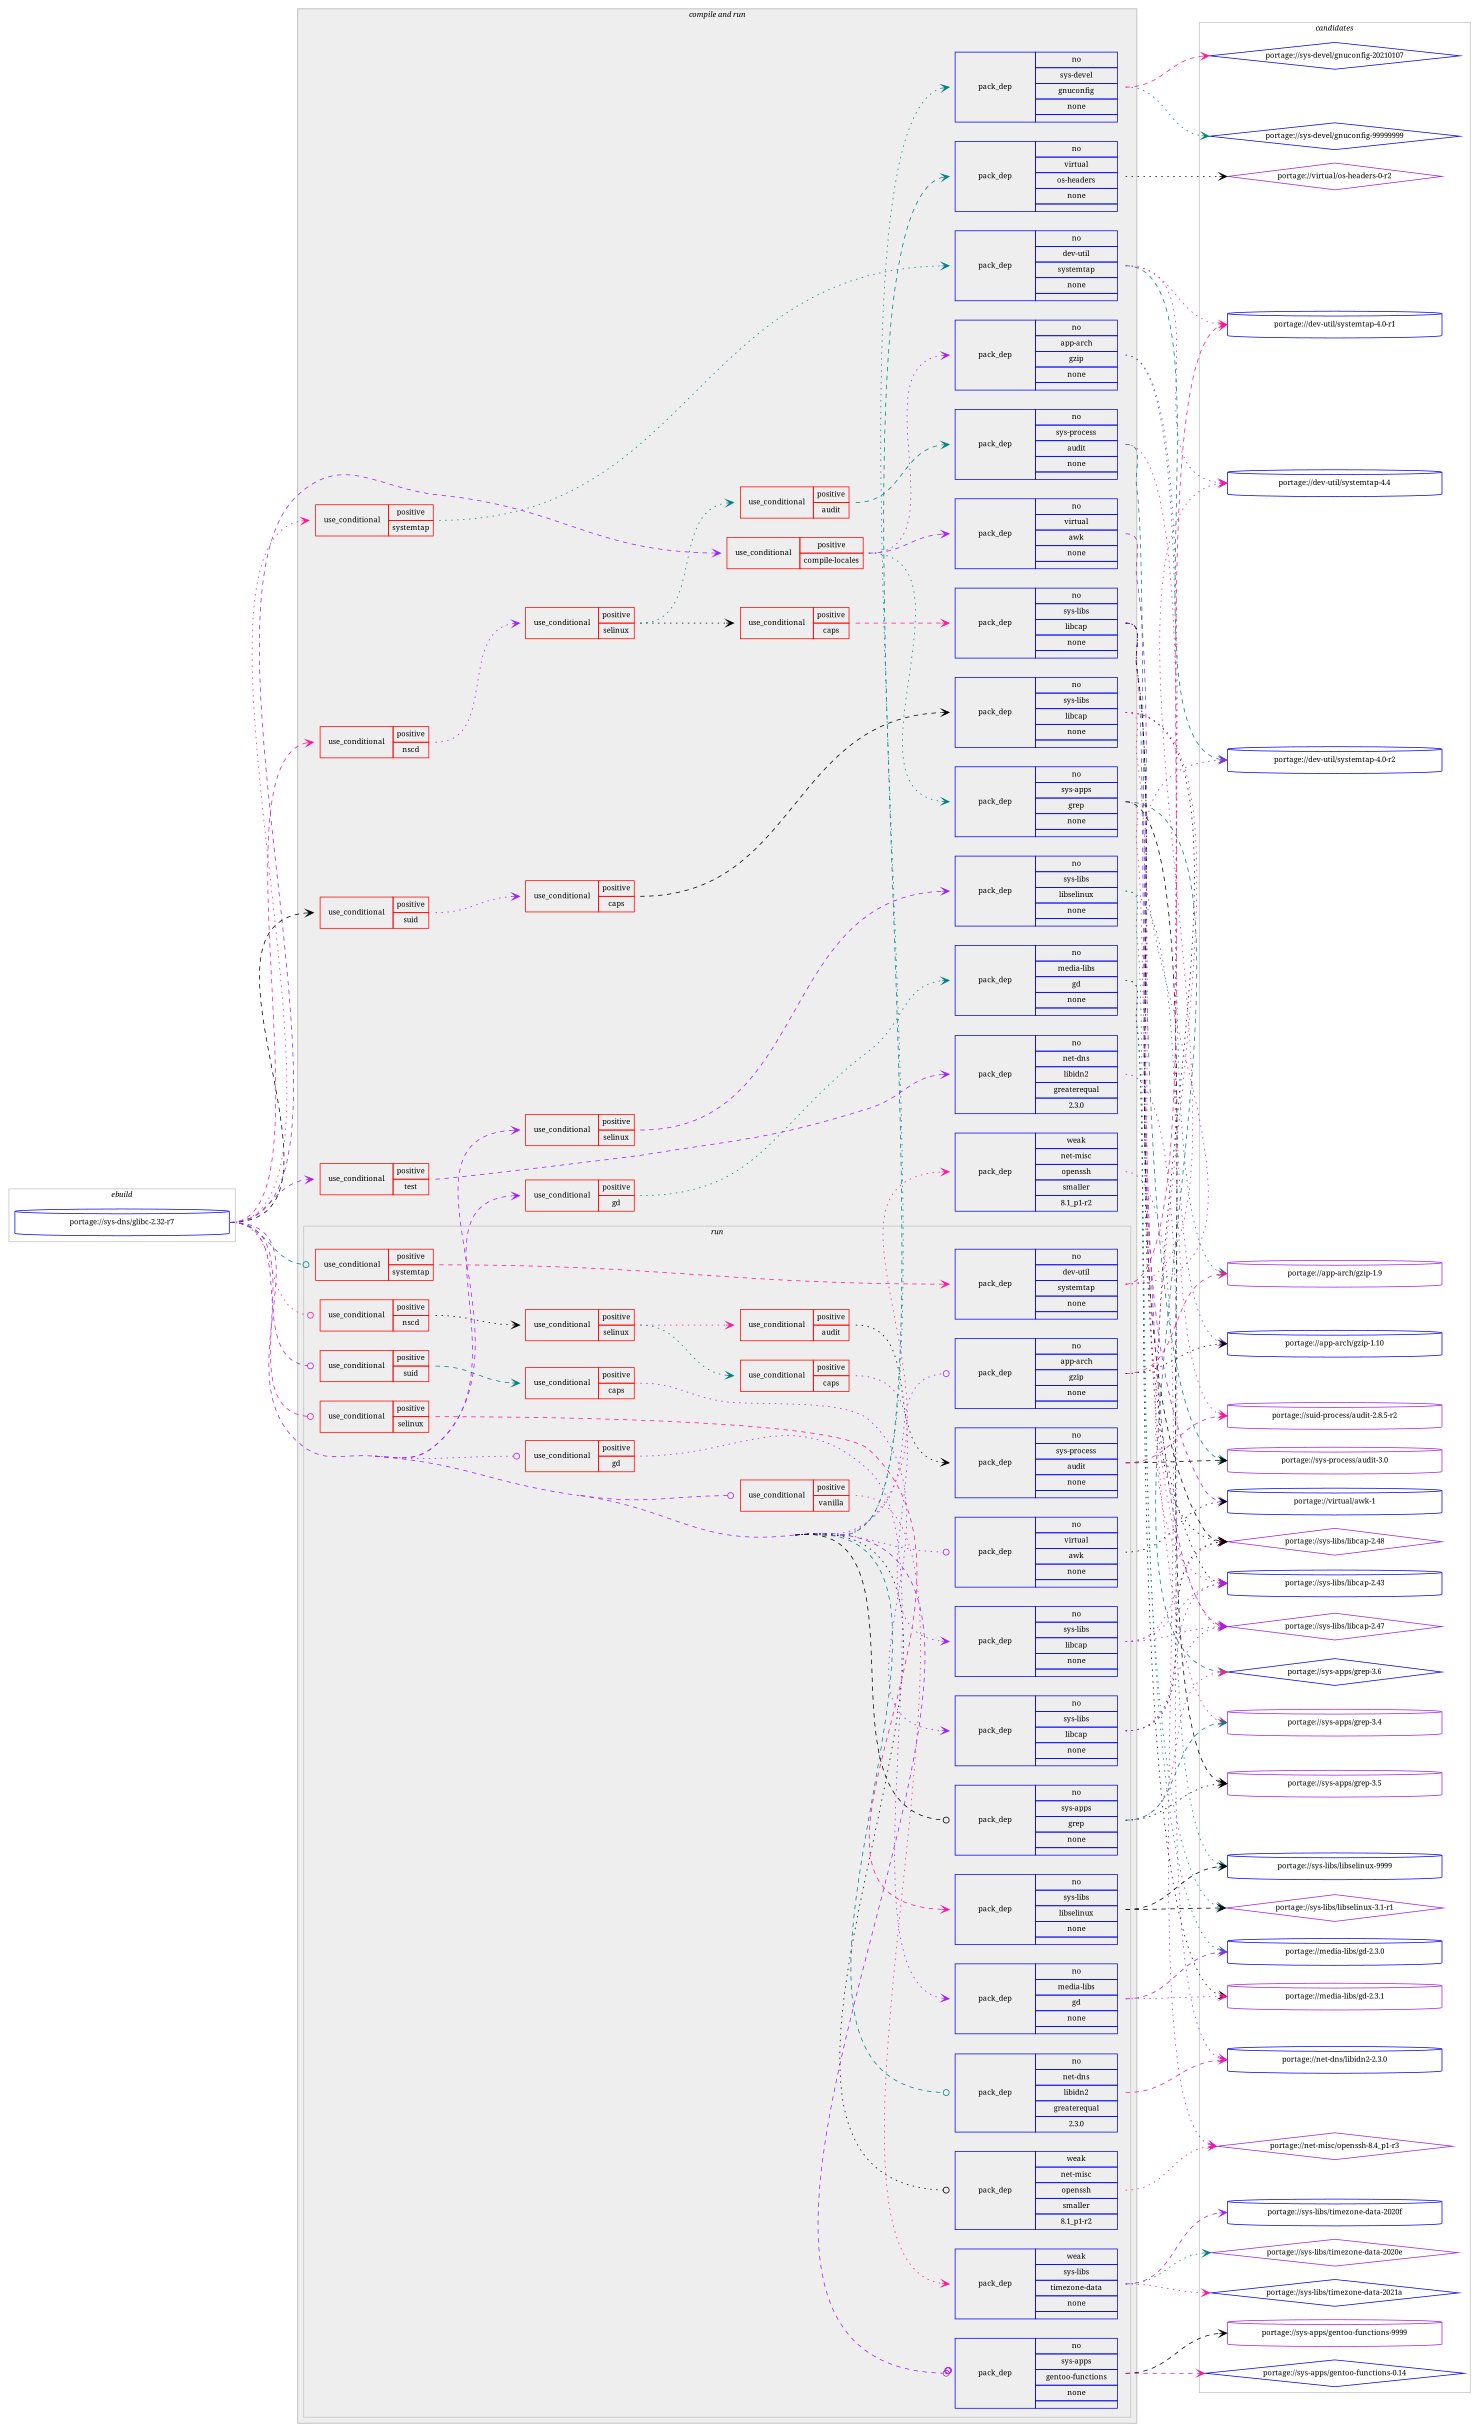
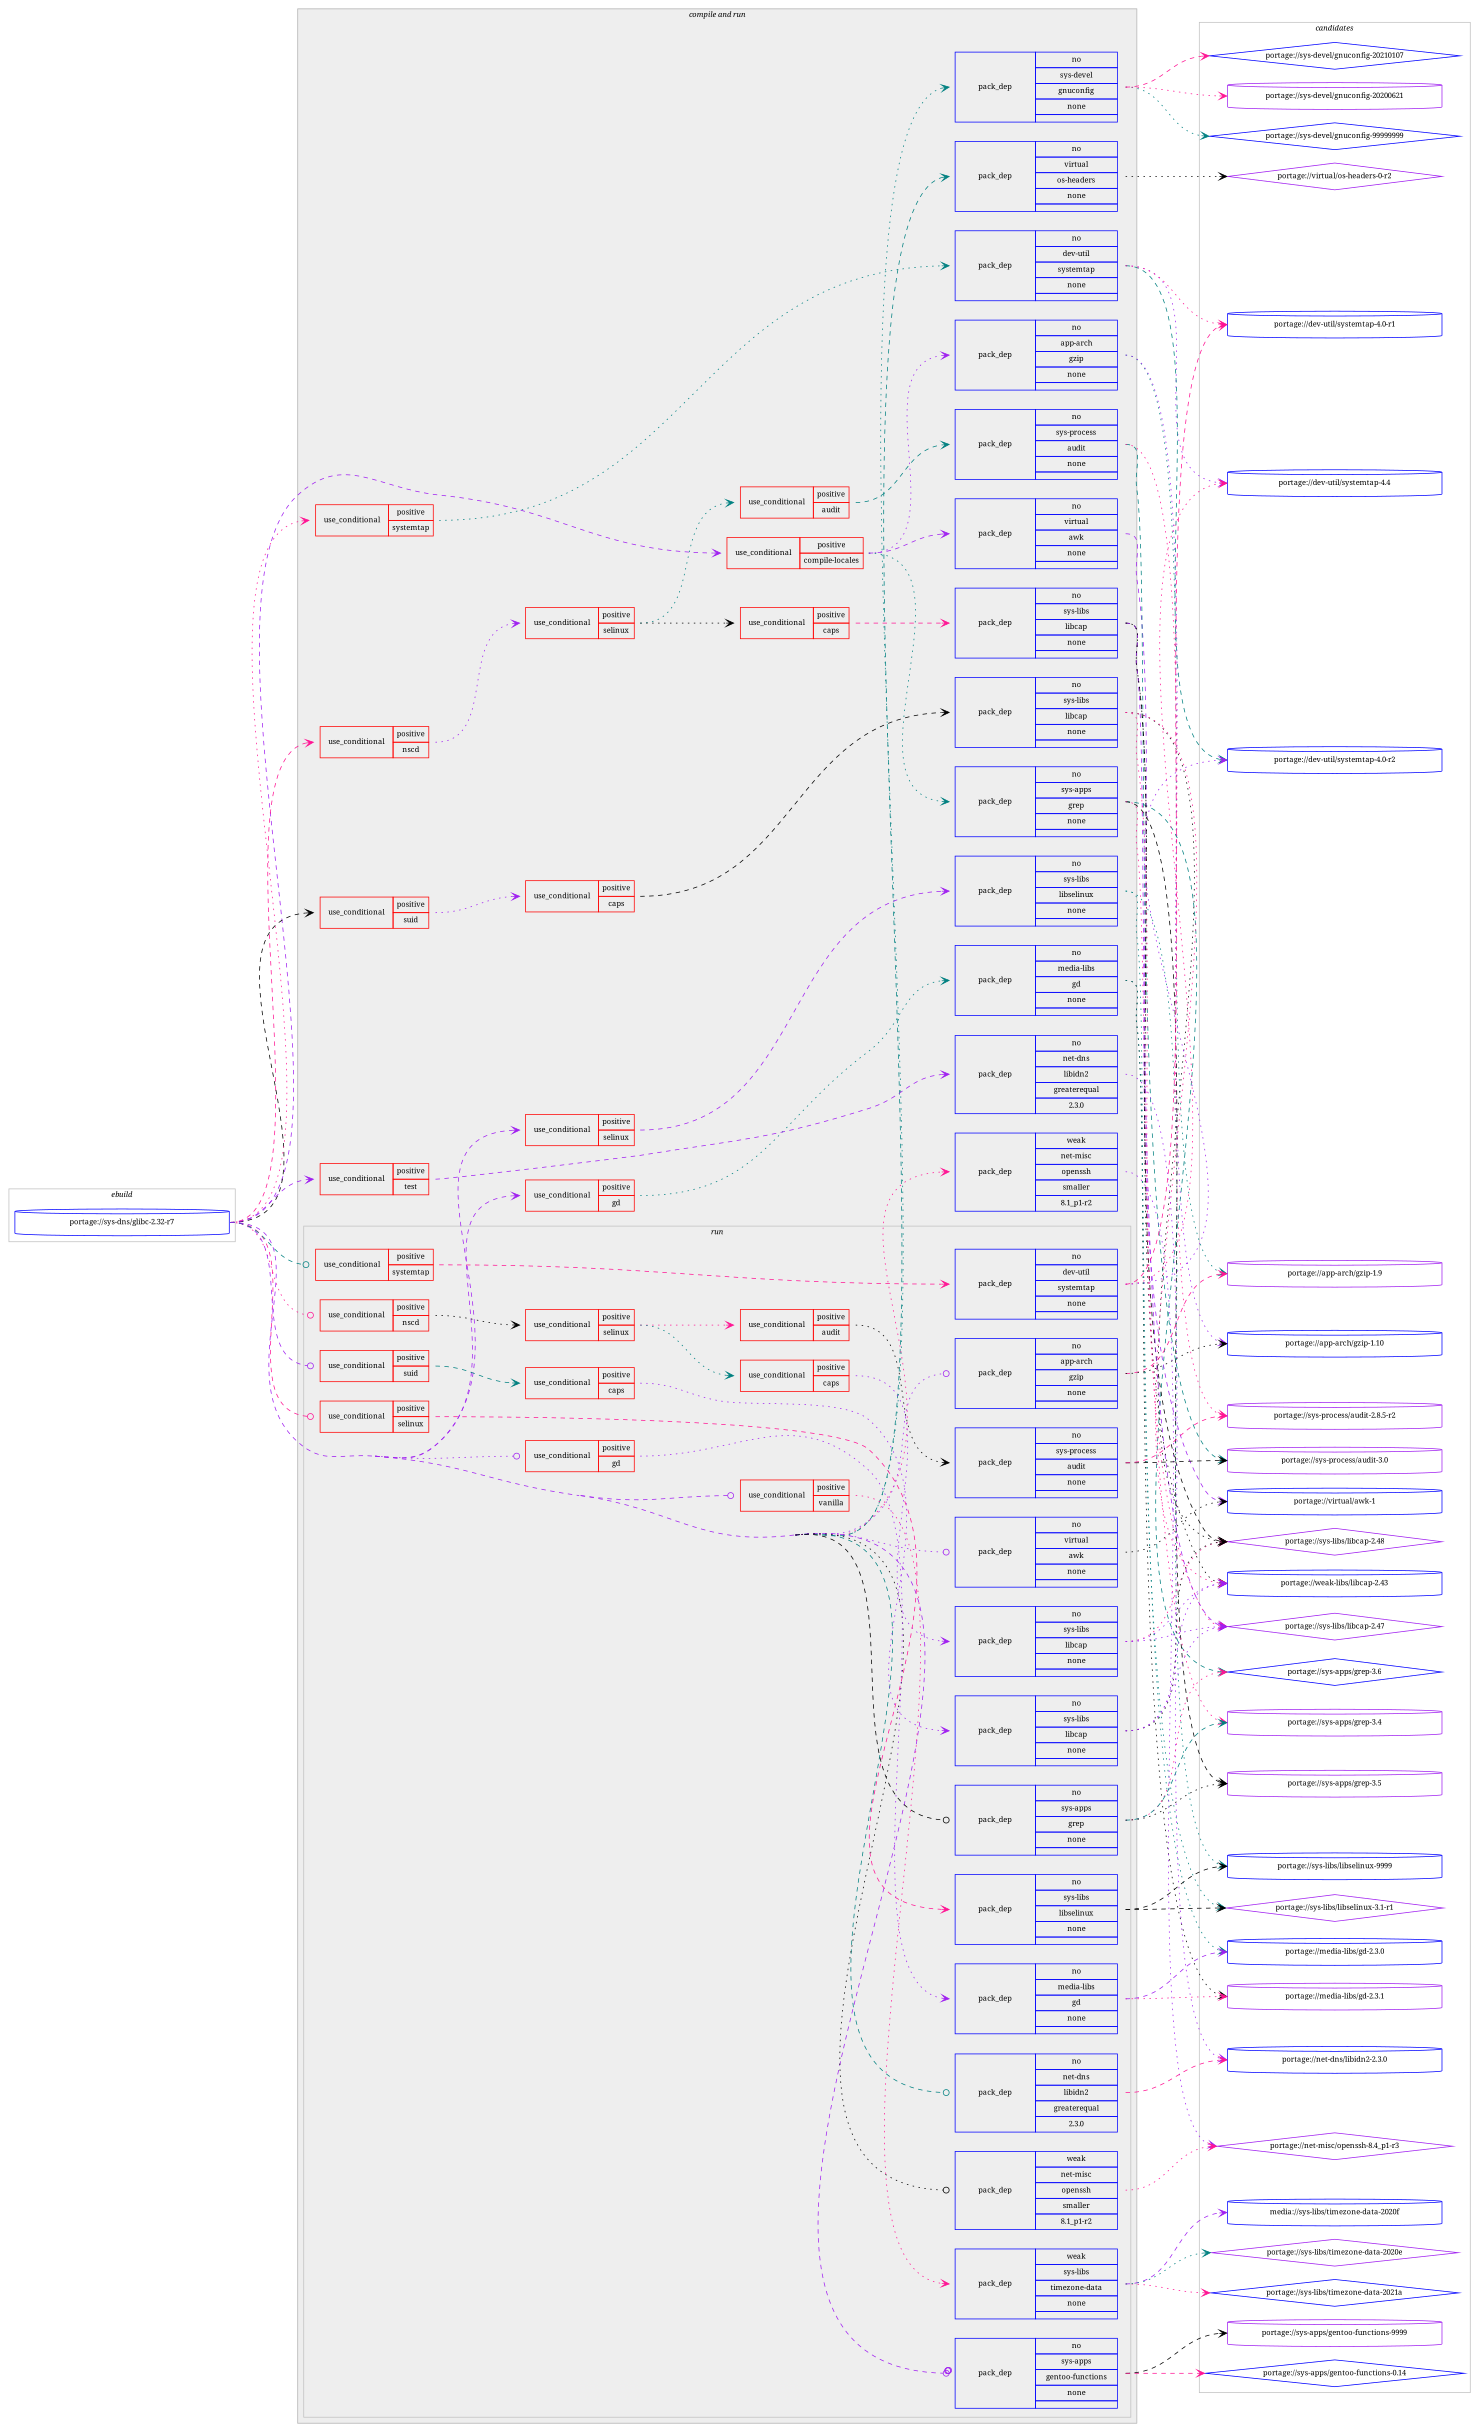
none -> (1335, 96)
(1335, 1416) -> (1335, 1416)
(1335, 1583) -> (1335, 1583)
(1335, 2212) -> (1335, 2212)
